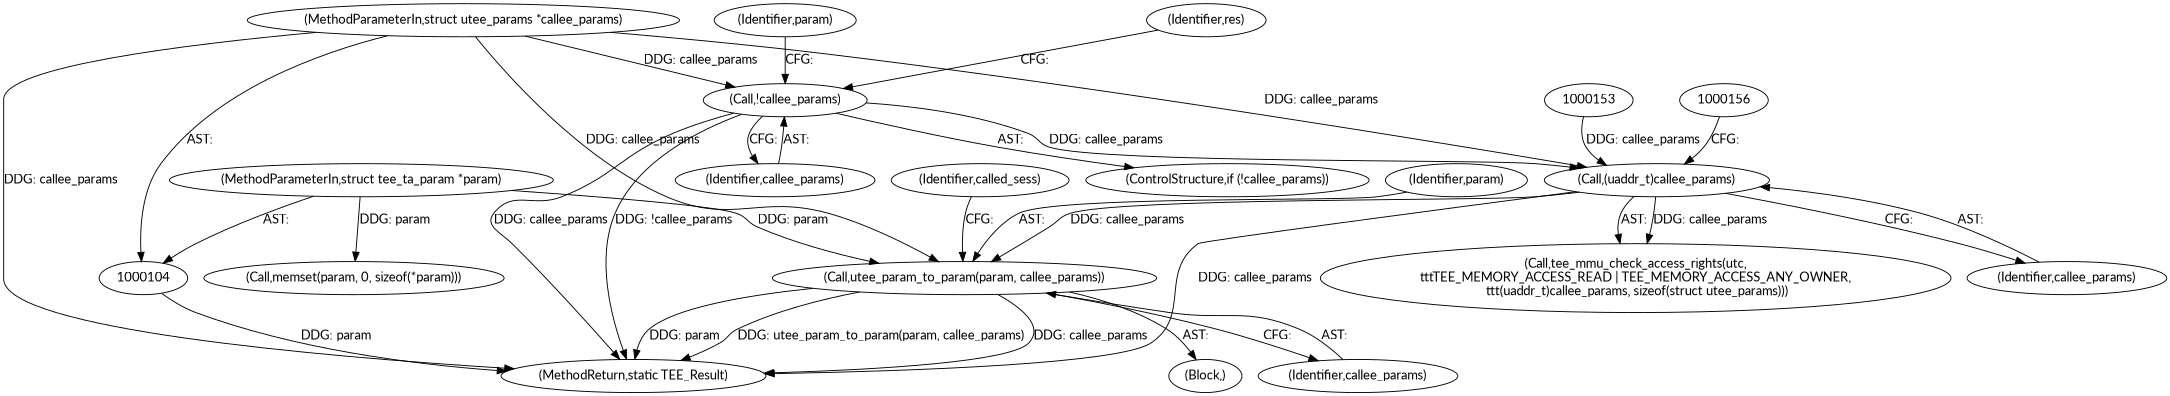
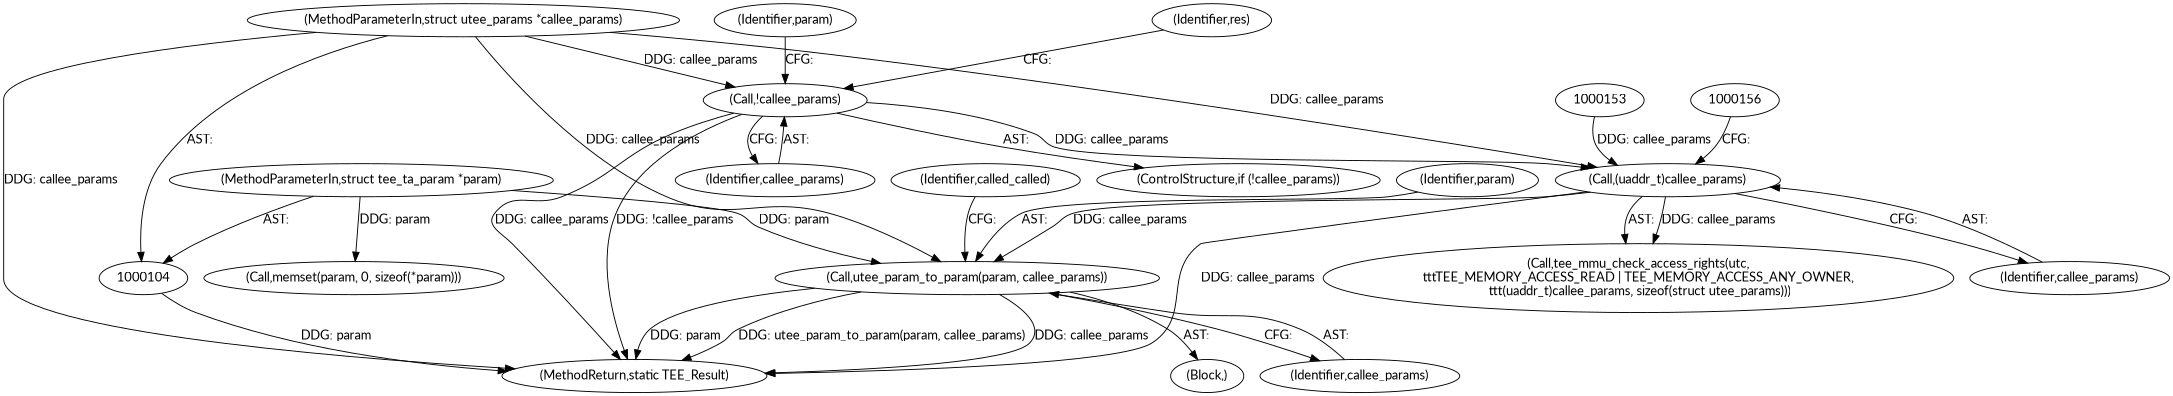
(980, 180) -> (986, 180)
